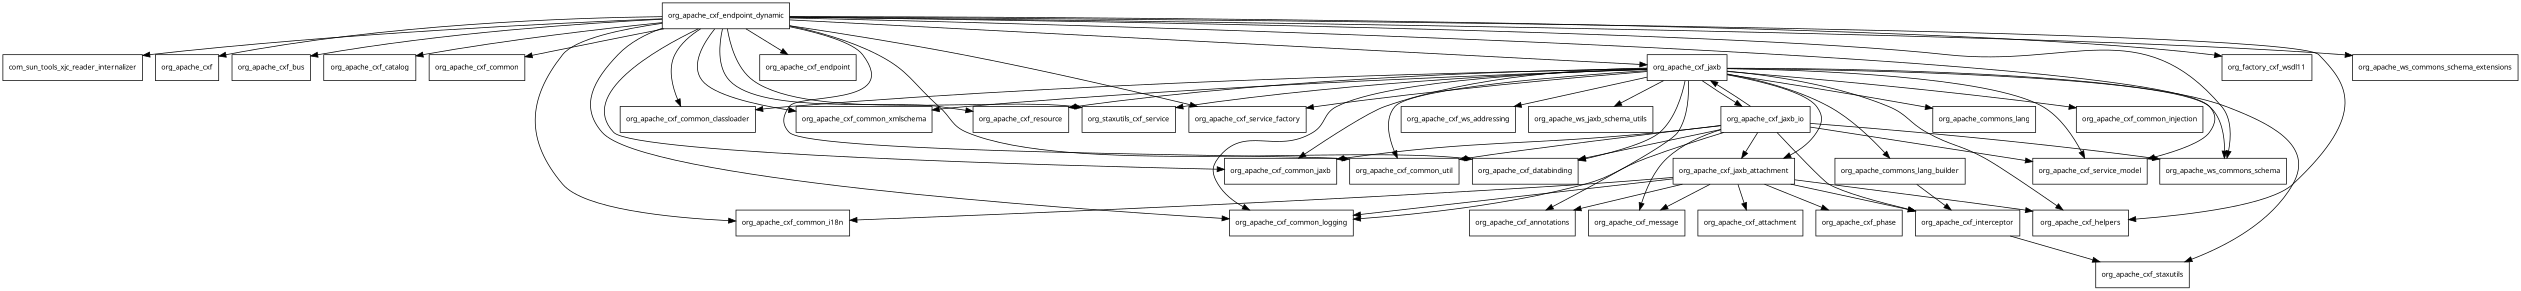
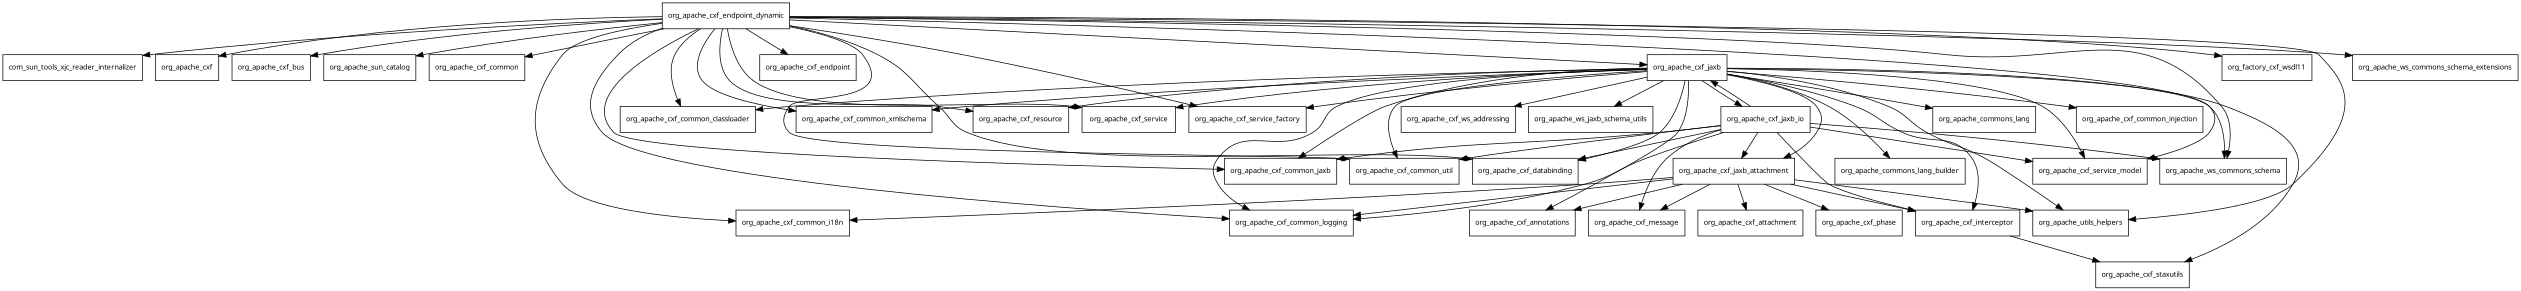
(370, 68) -> (370, 68)
(1129, 119) -> (1129, 119)
(1927, 192) -> (1875, 116)
(2081, 223) -> (2081, 223)
